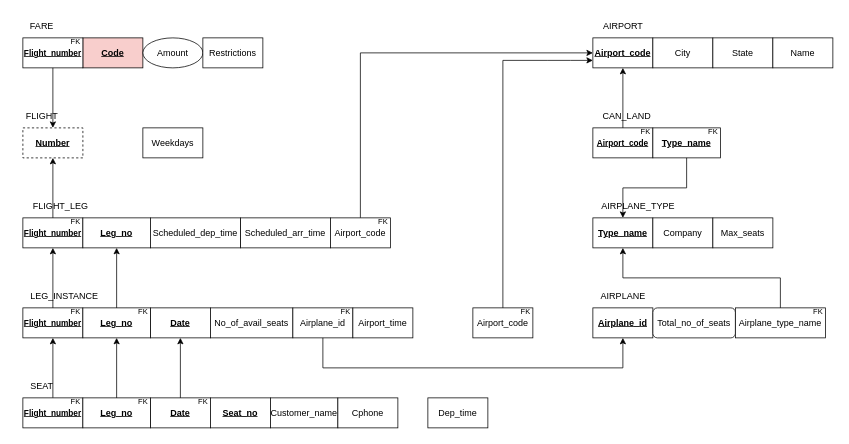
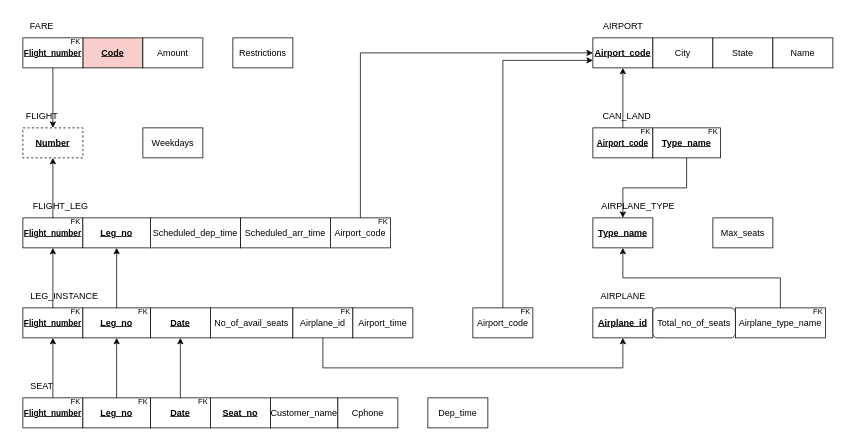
(173, 53) -> (173, 53)
(233, 53) -> (263, 53)
(683, 233) -> none
